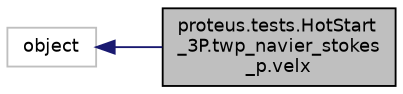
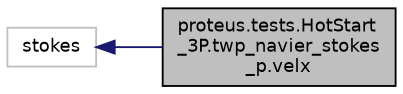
(52, 47) -> (52, 47)
